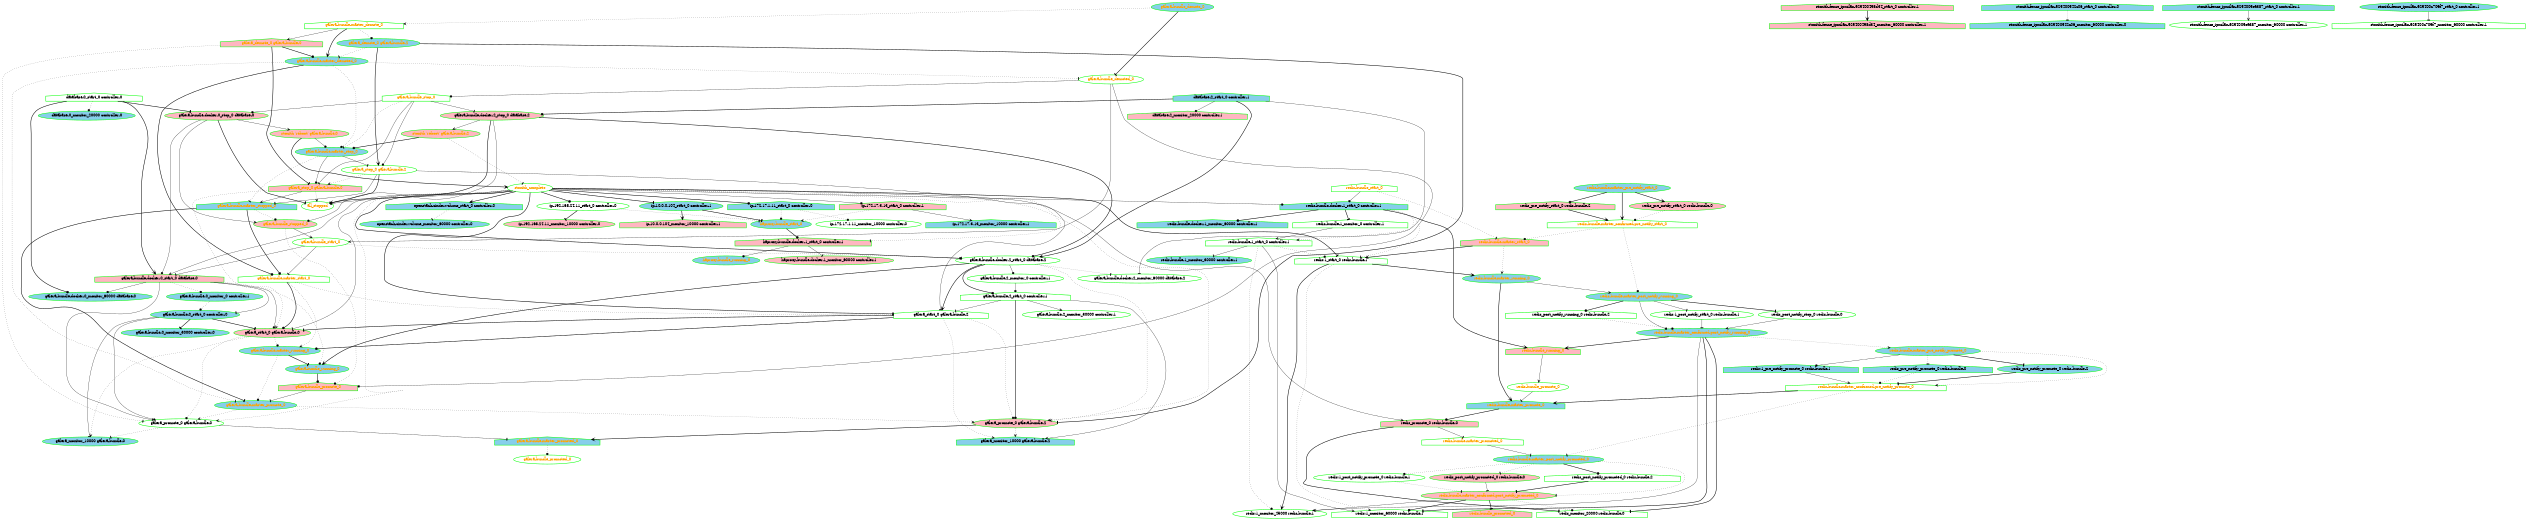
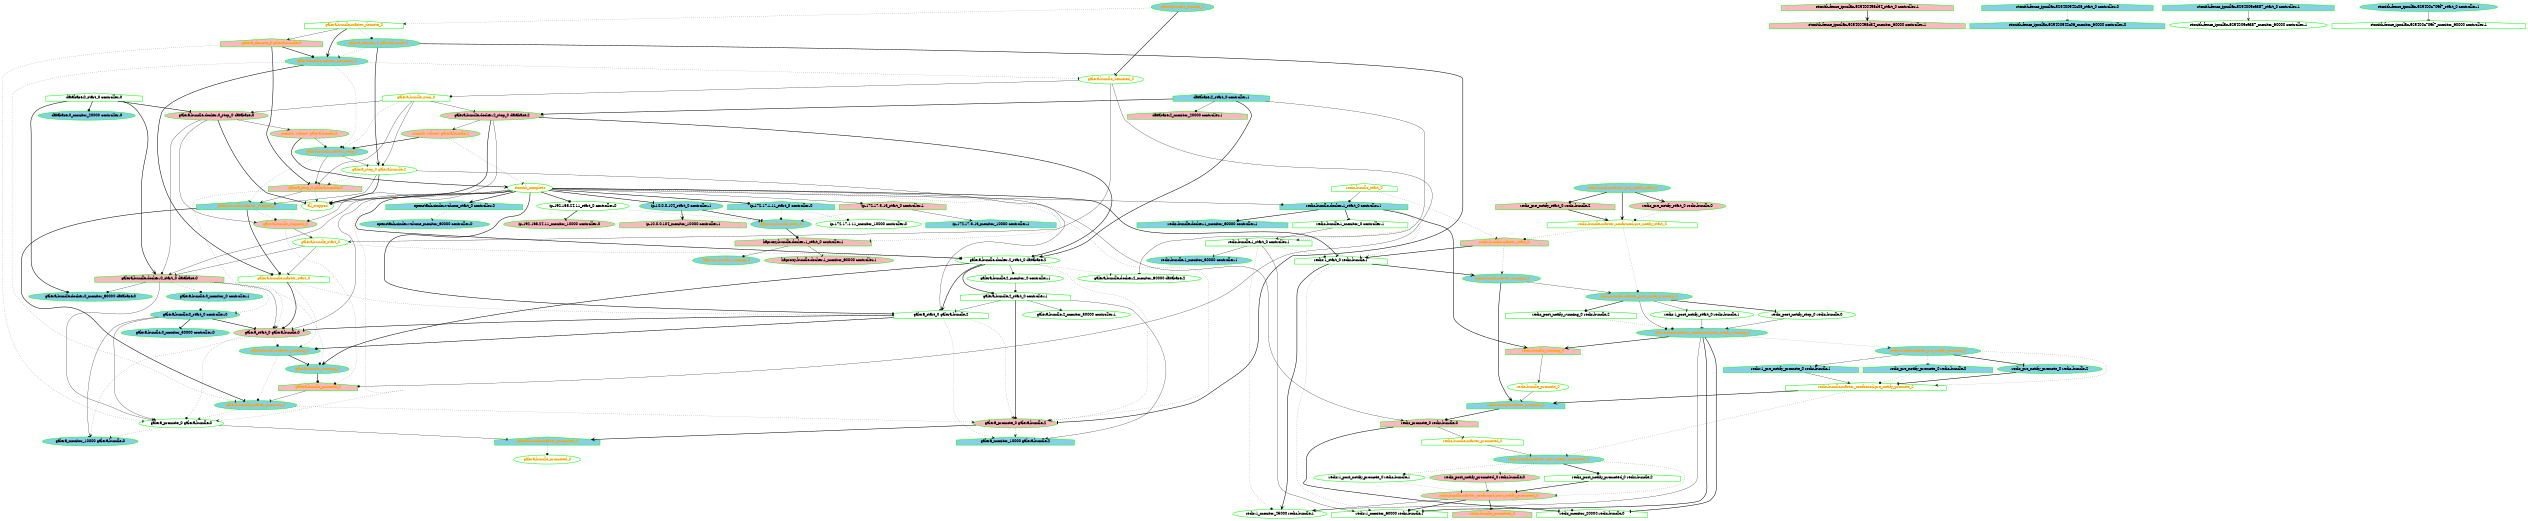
(91, 105) -> (91, 105)
(262, 290) -> (262, 290)
(1006, 356) -> (1006, 356)
